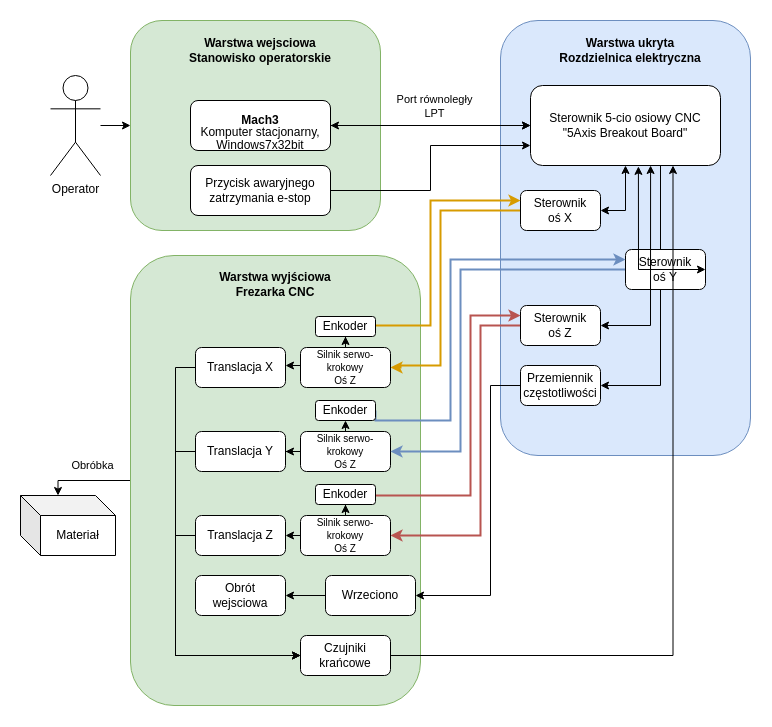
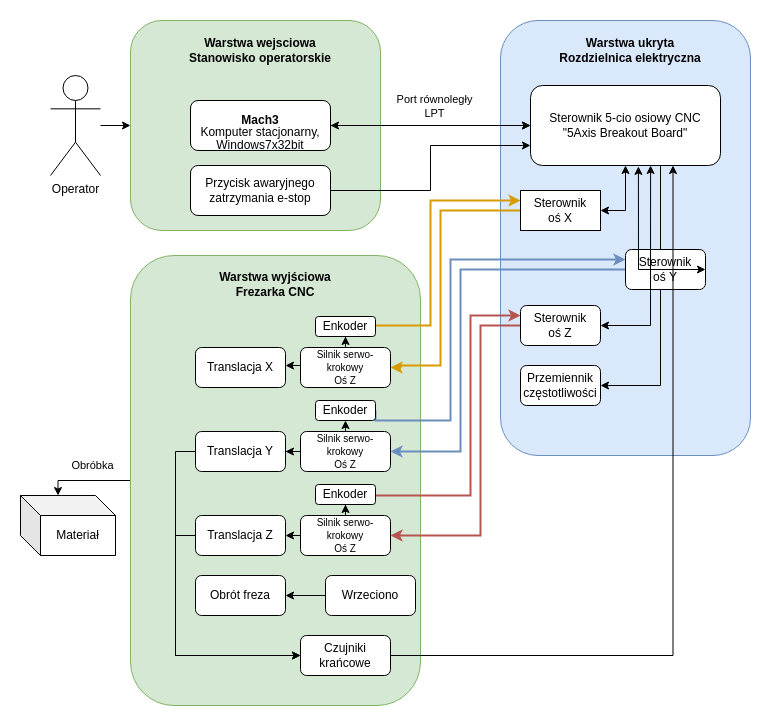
(561, 211) -> (561, 211)
(176, 398) -> none
(491, 510) -> none
(241, 596) -> (241, 596)
